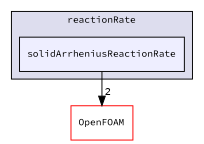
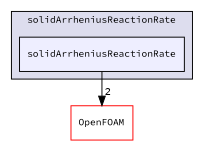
(102, 20) -> (102, 20)
